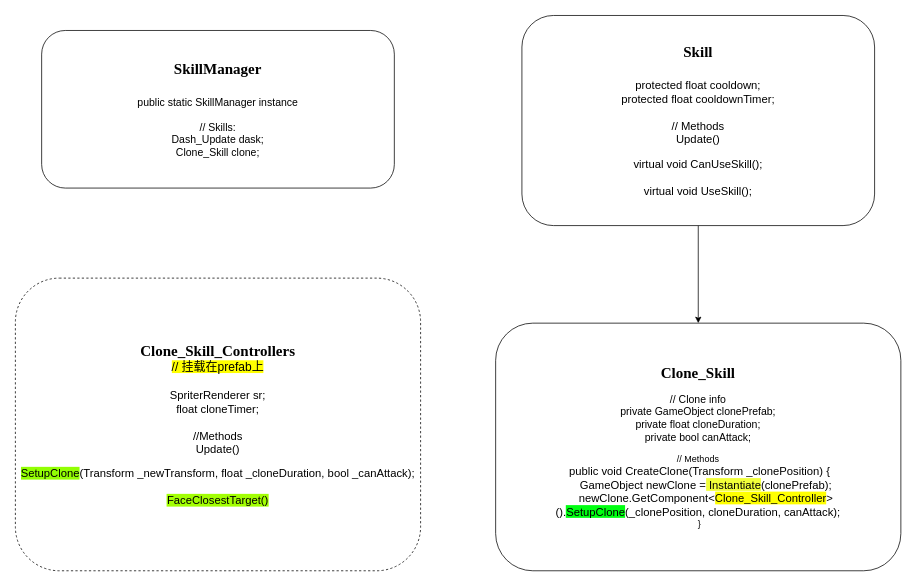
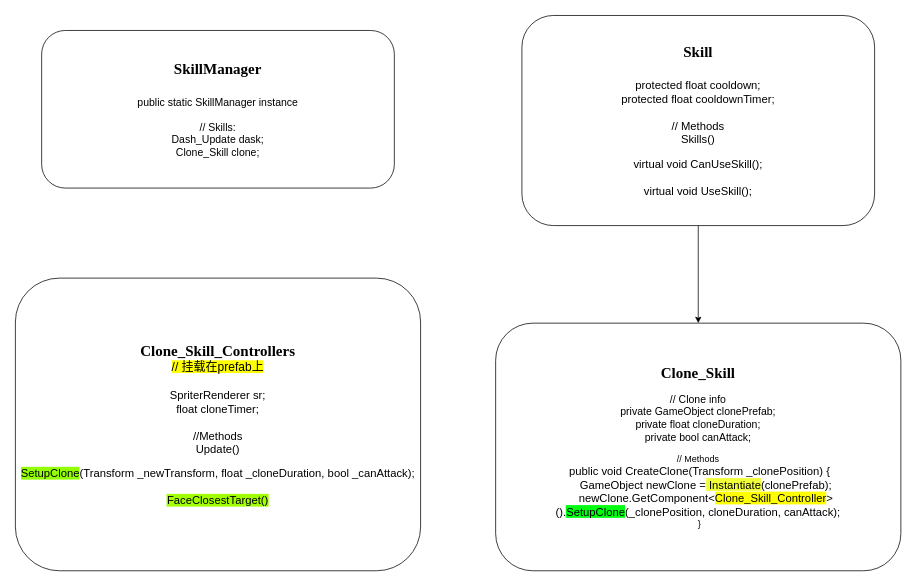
(698, 120) -> (698, 120)
(218, 424) -> (218, 424)
